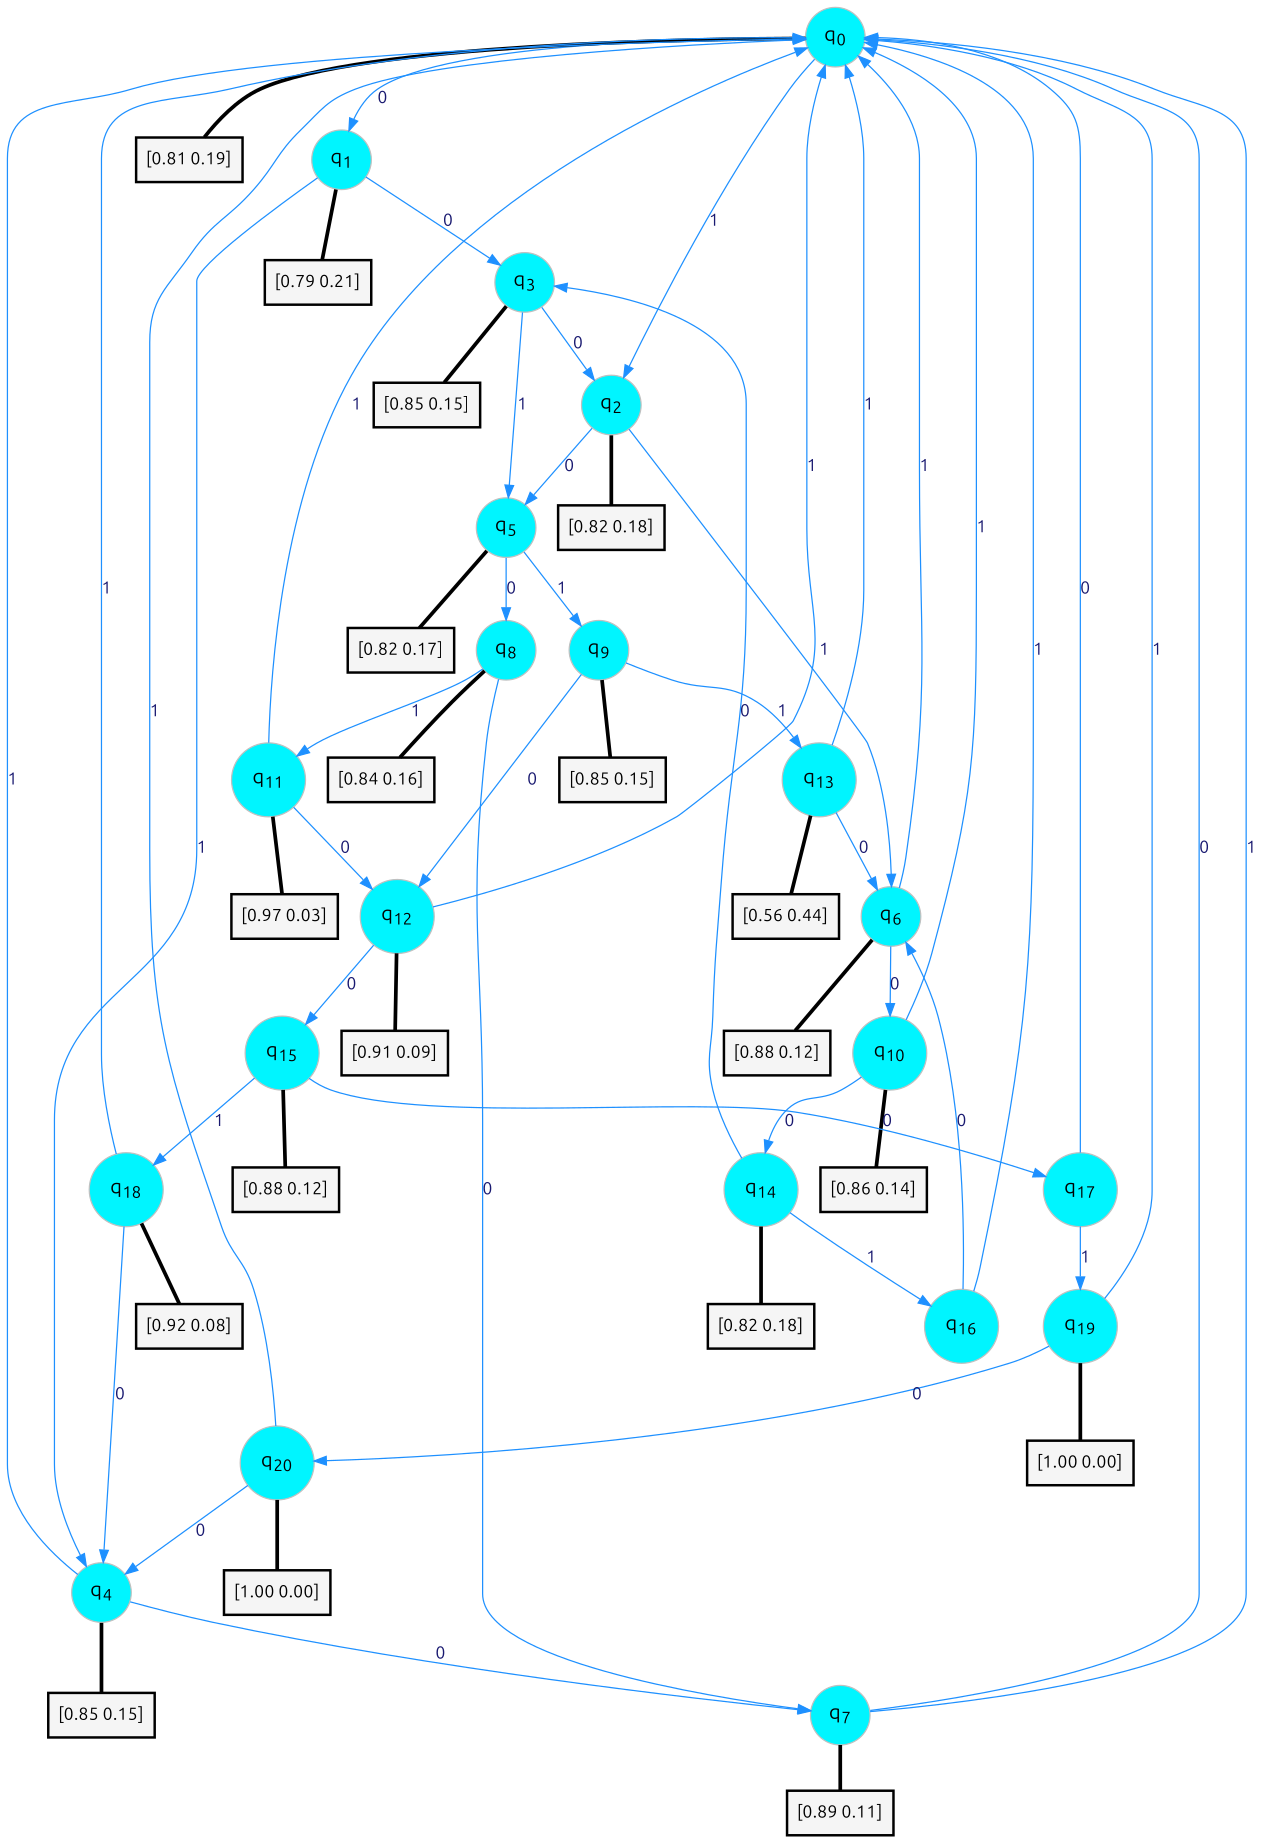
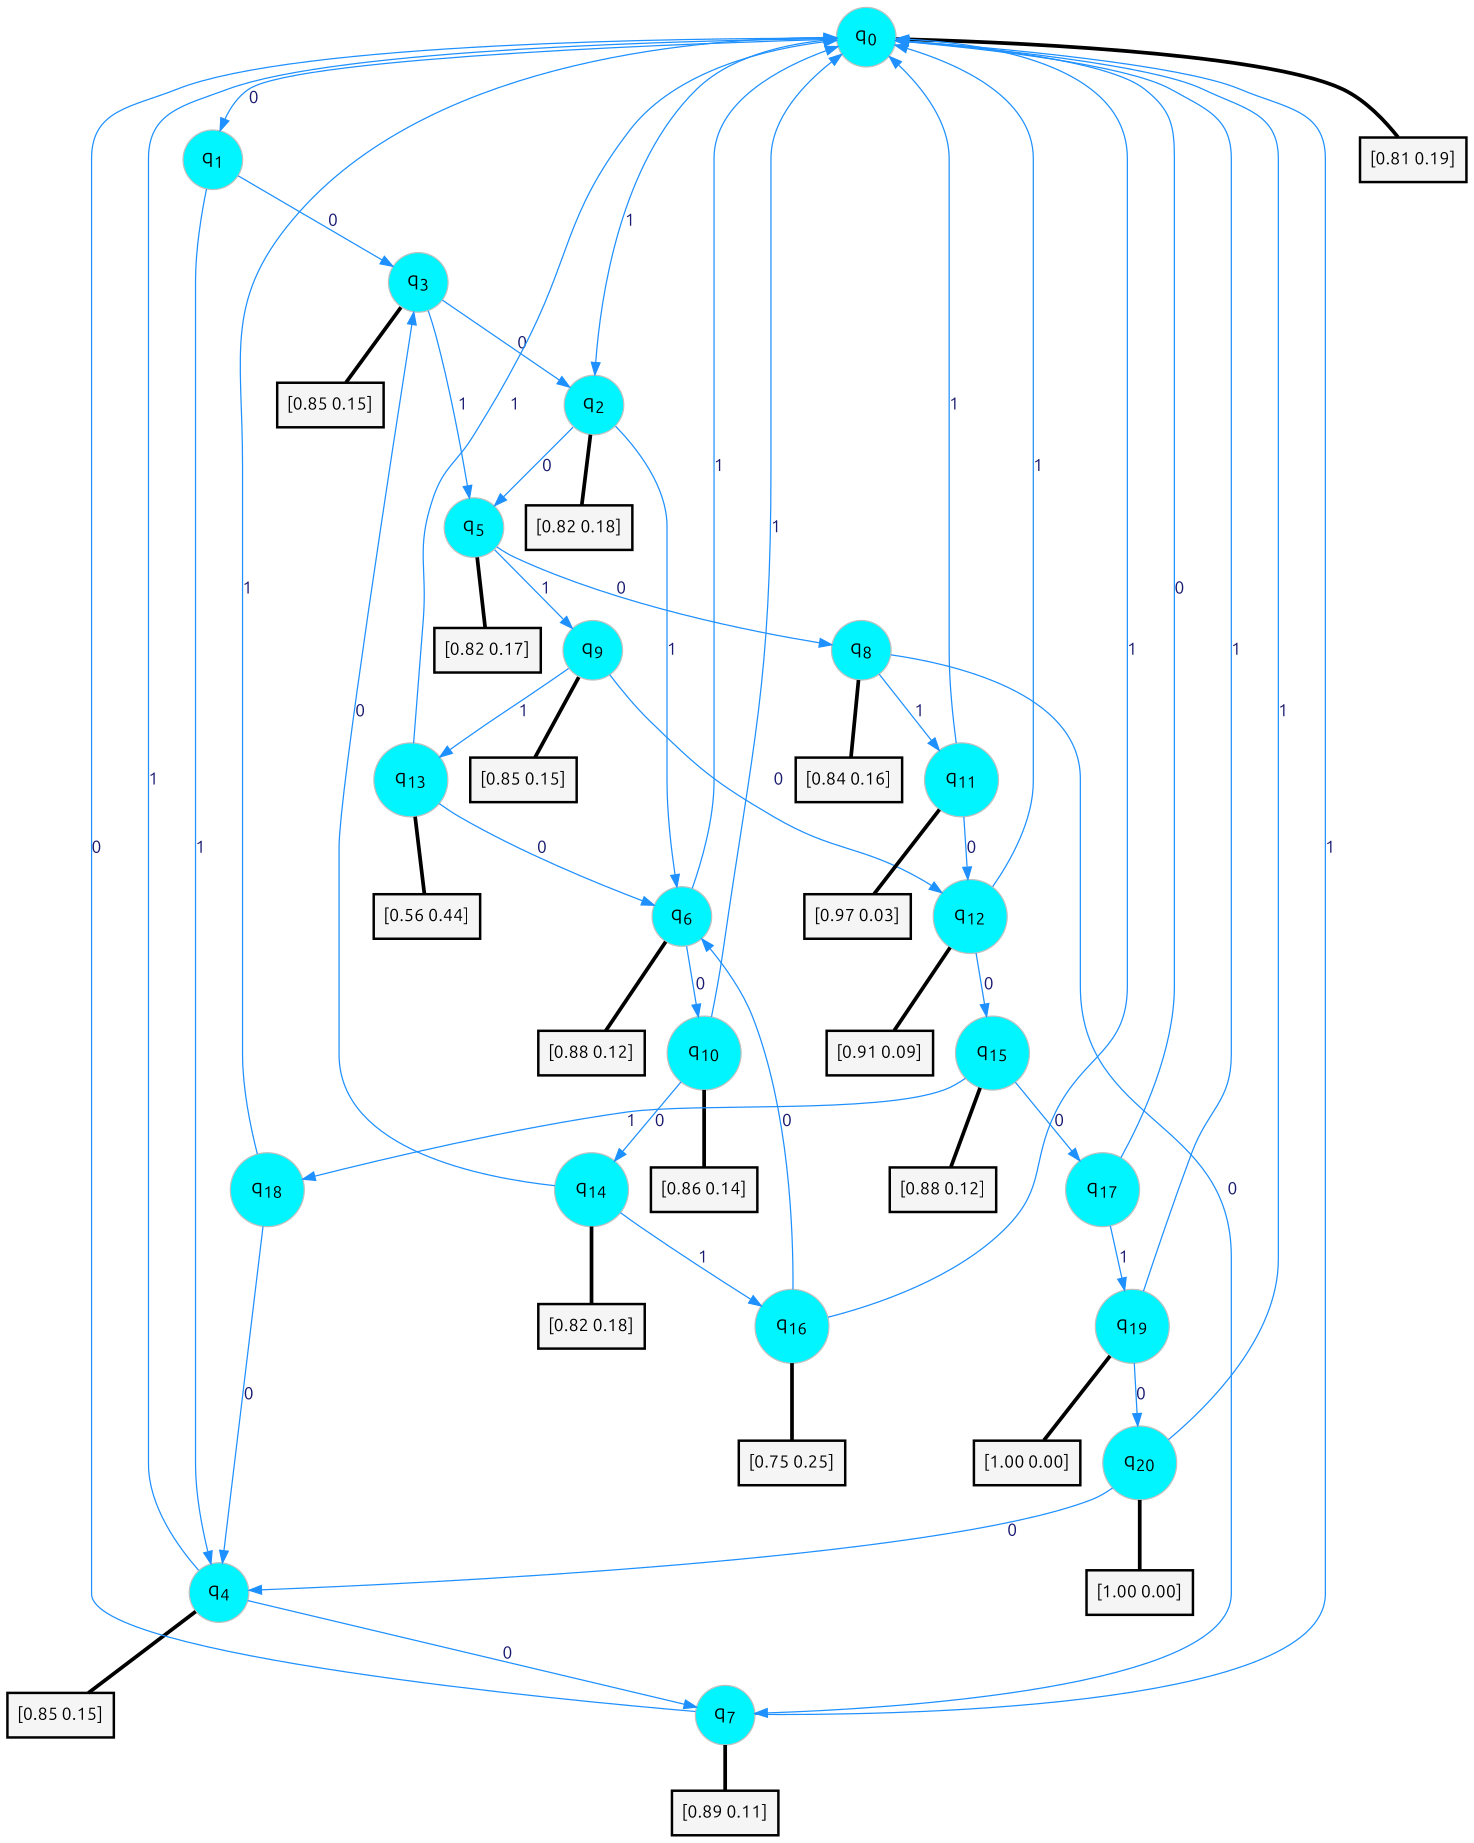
(318, 282) -> none
(189, 1326) -> none
none -> (792, 1463)
